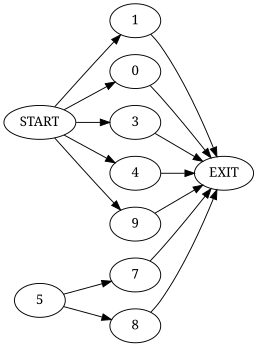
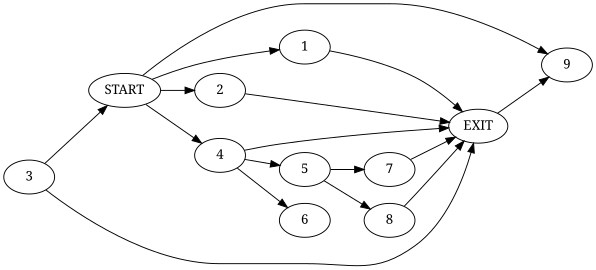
(135, 72) -> (220, 90)
(88, 122) -> (72, 138)
none -> (258, 162)
(175, 202) -> (519, 98)
none -> (305, 220)
